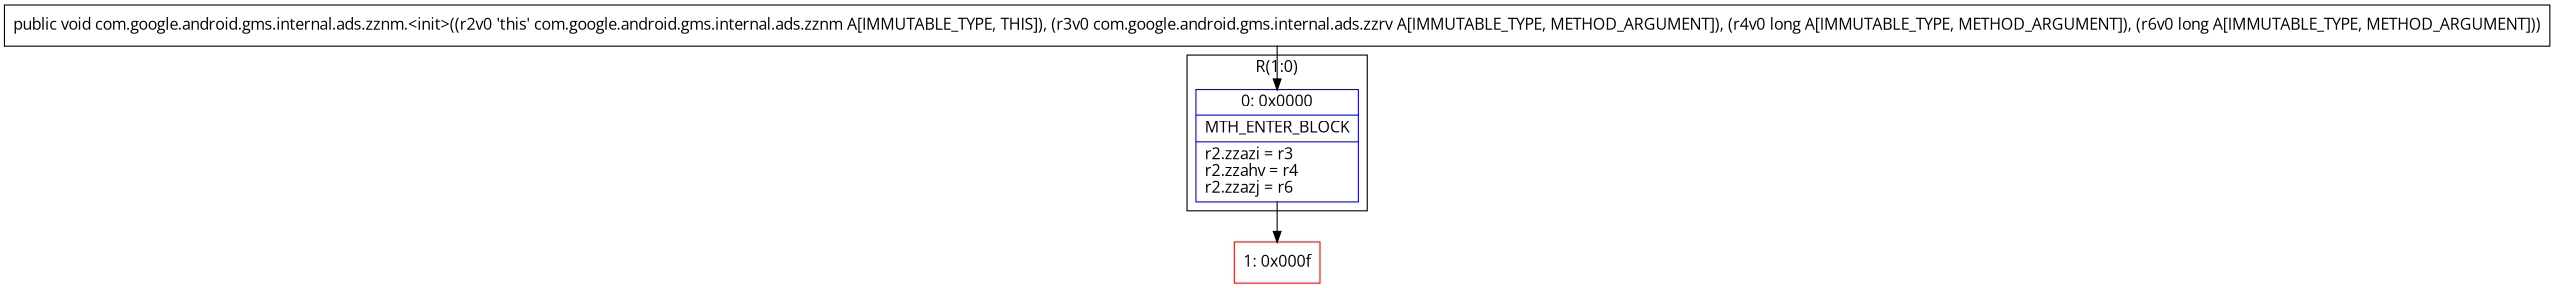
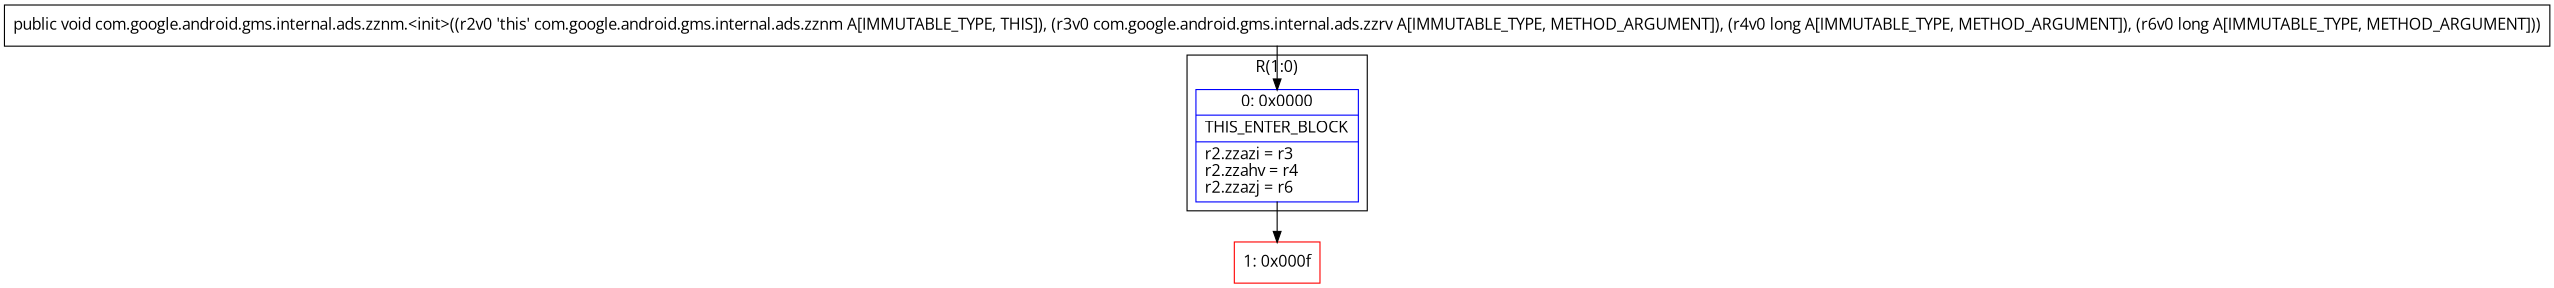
(1277, 128) -> (1277, 128)
